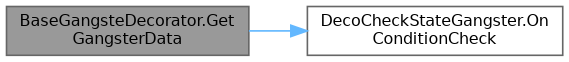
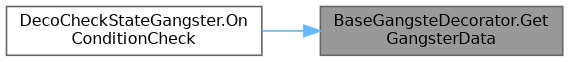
(270, 31) -> (283, 31)
